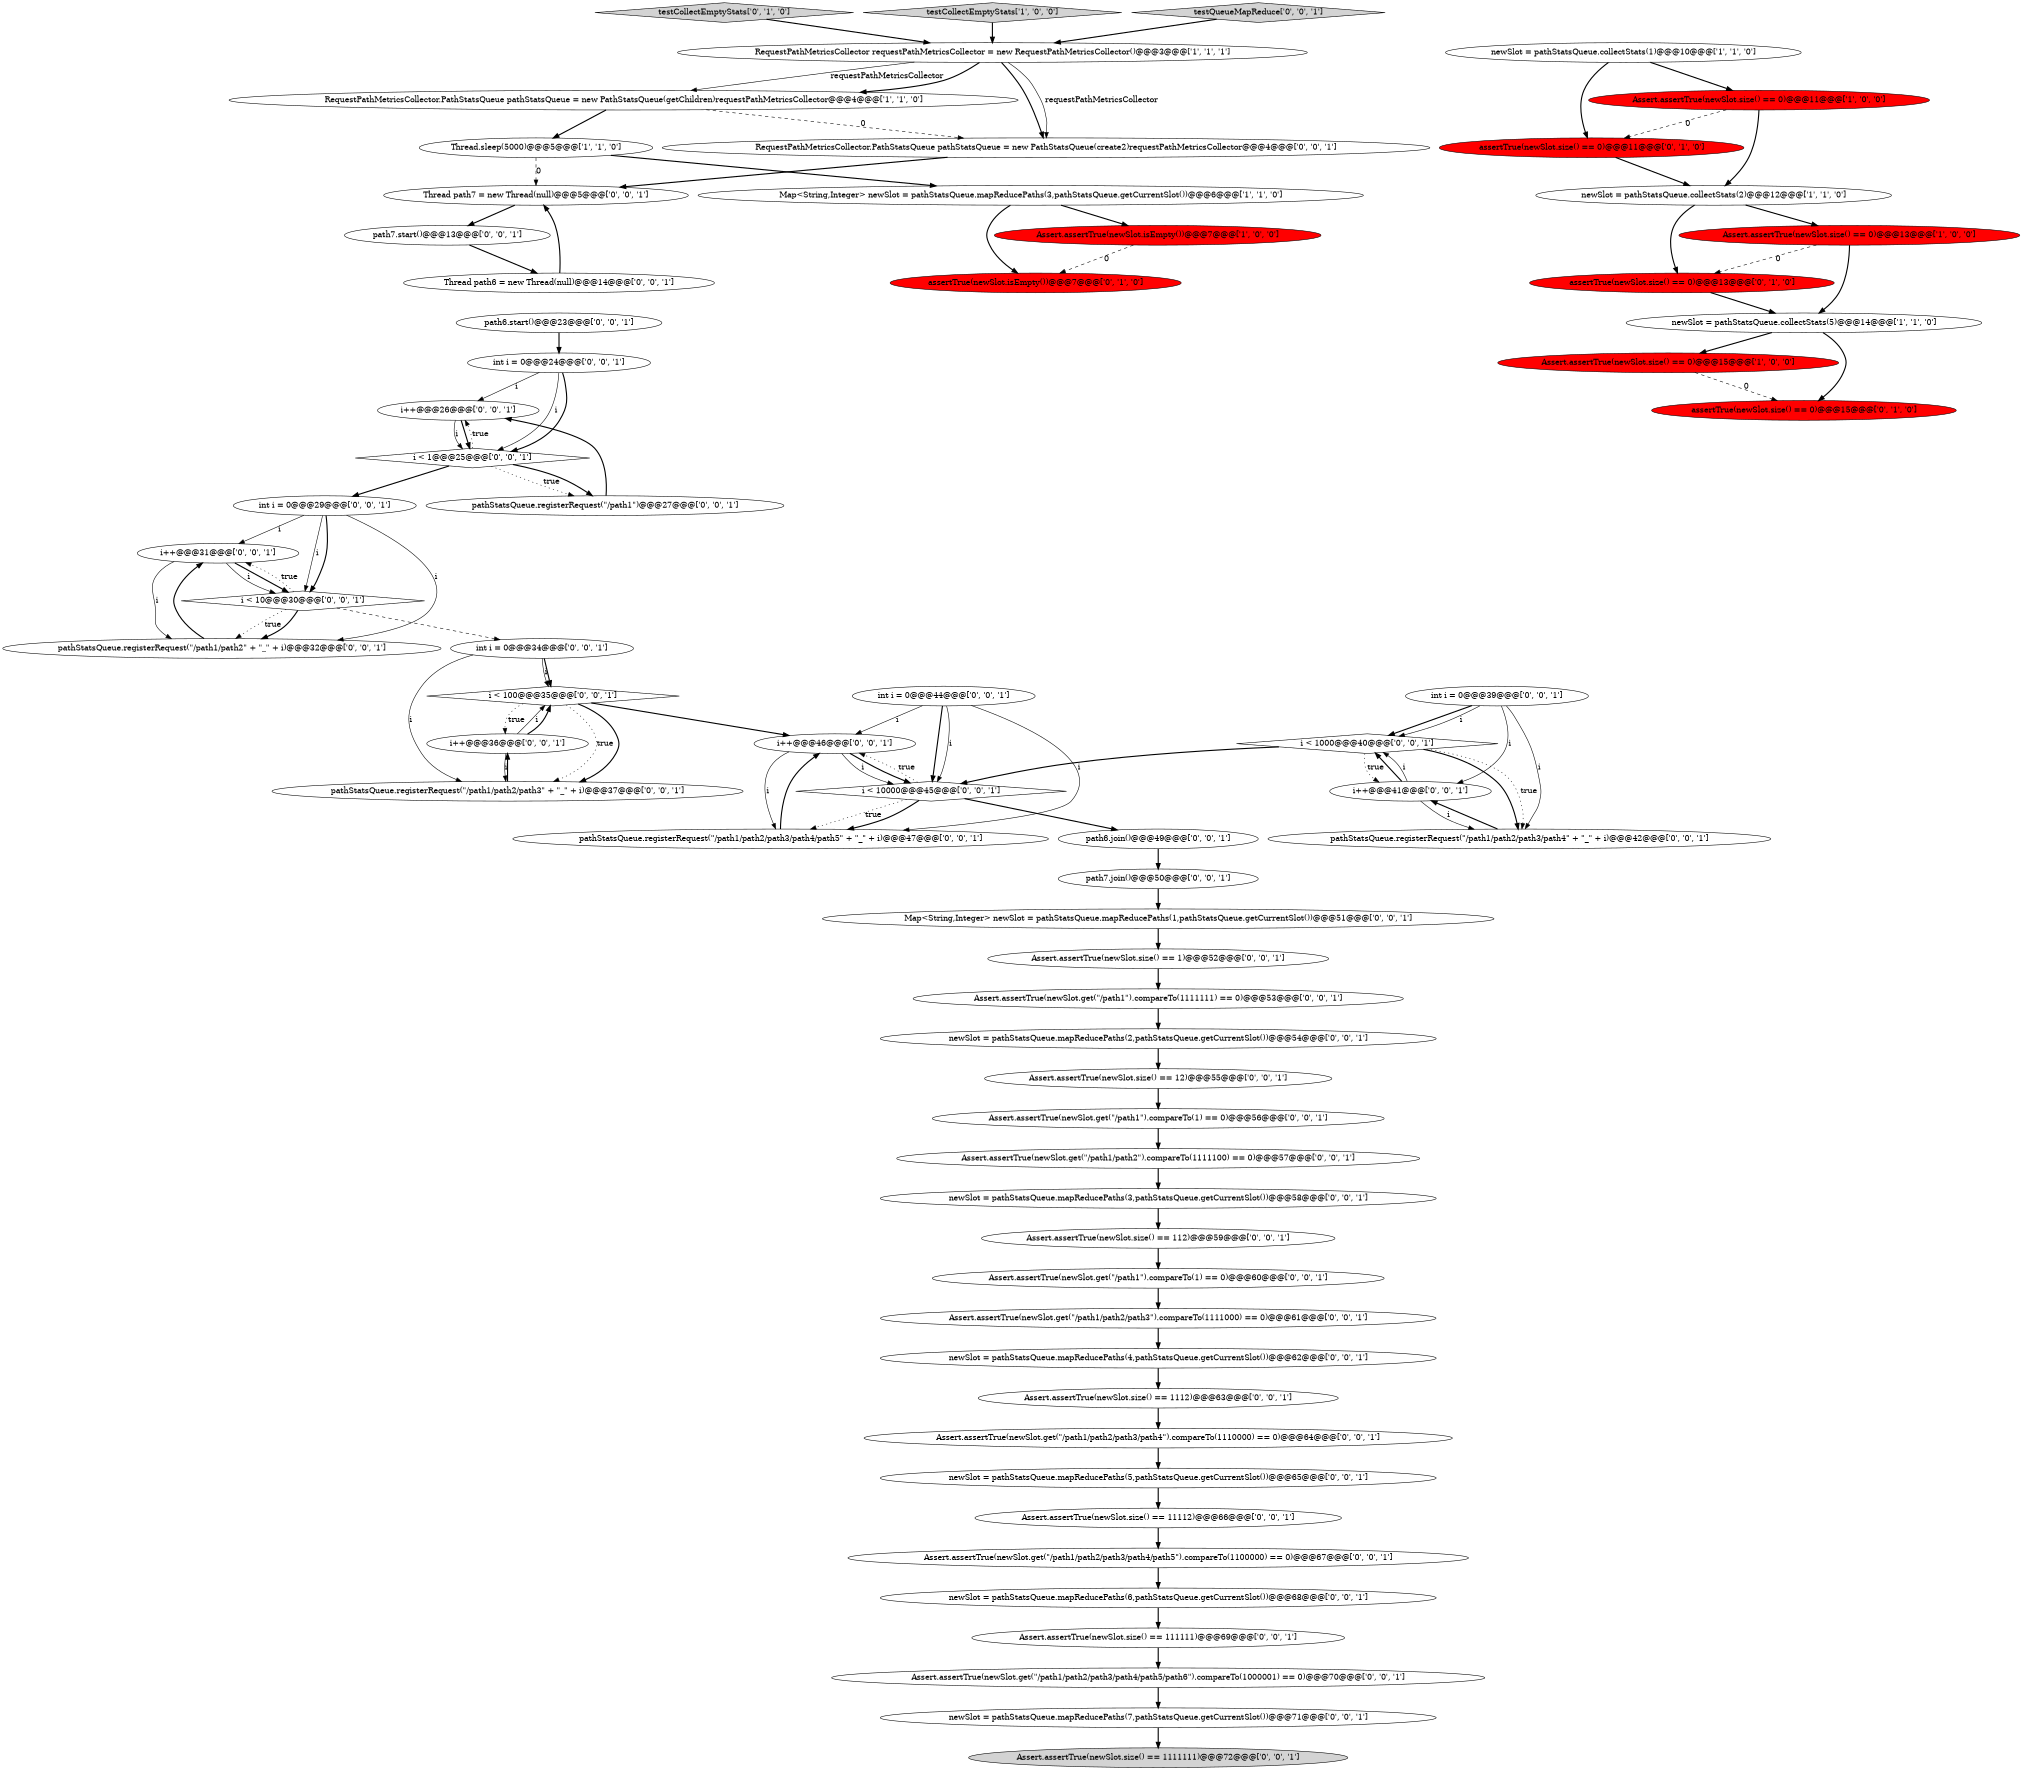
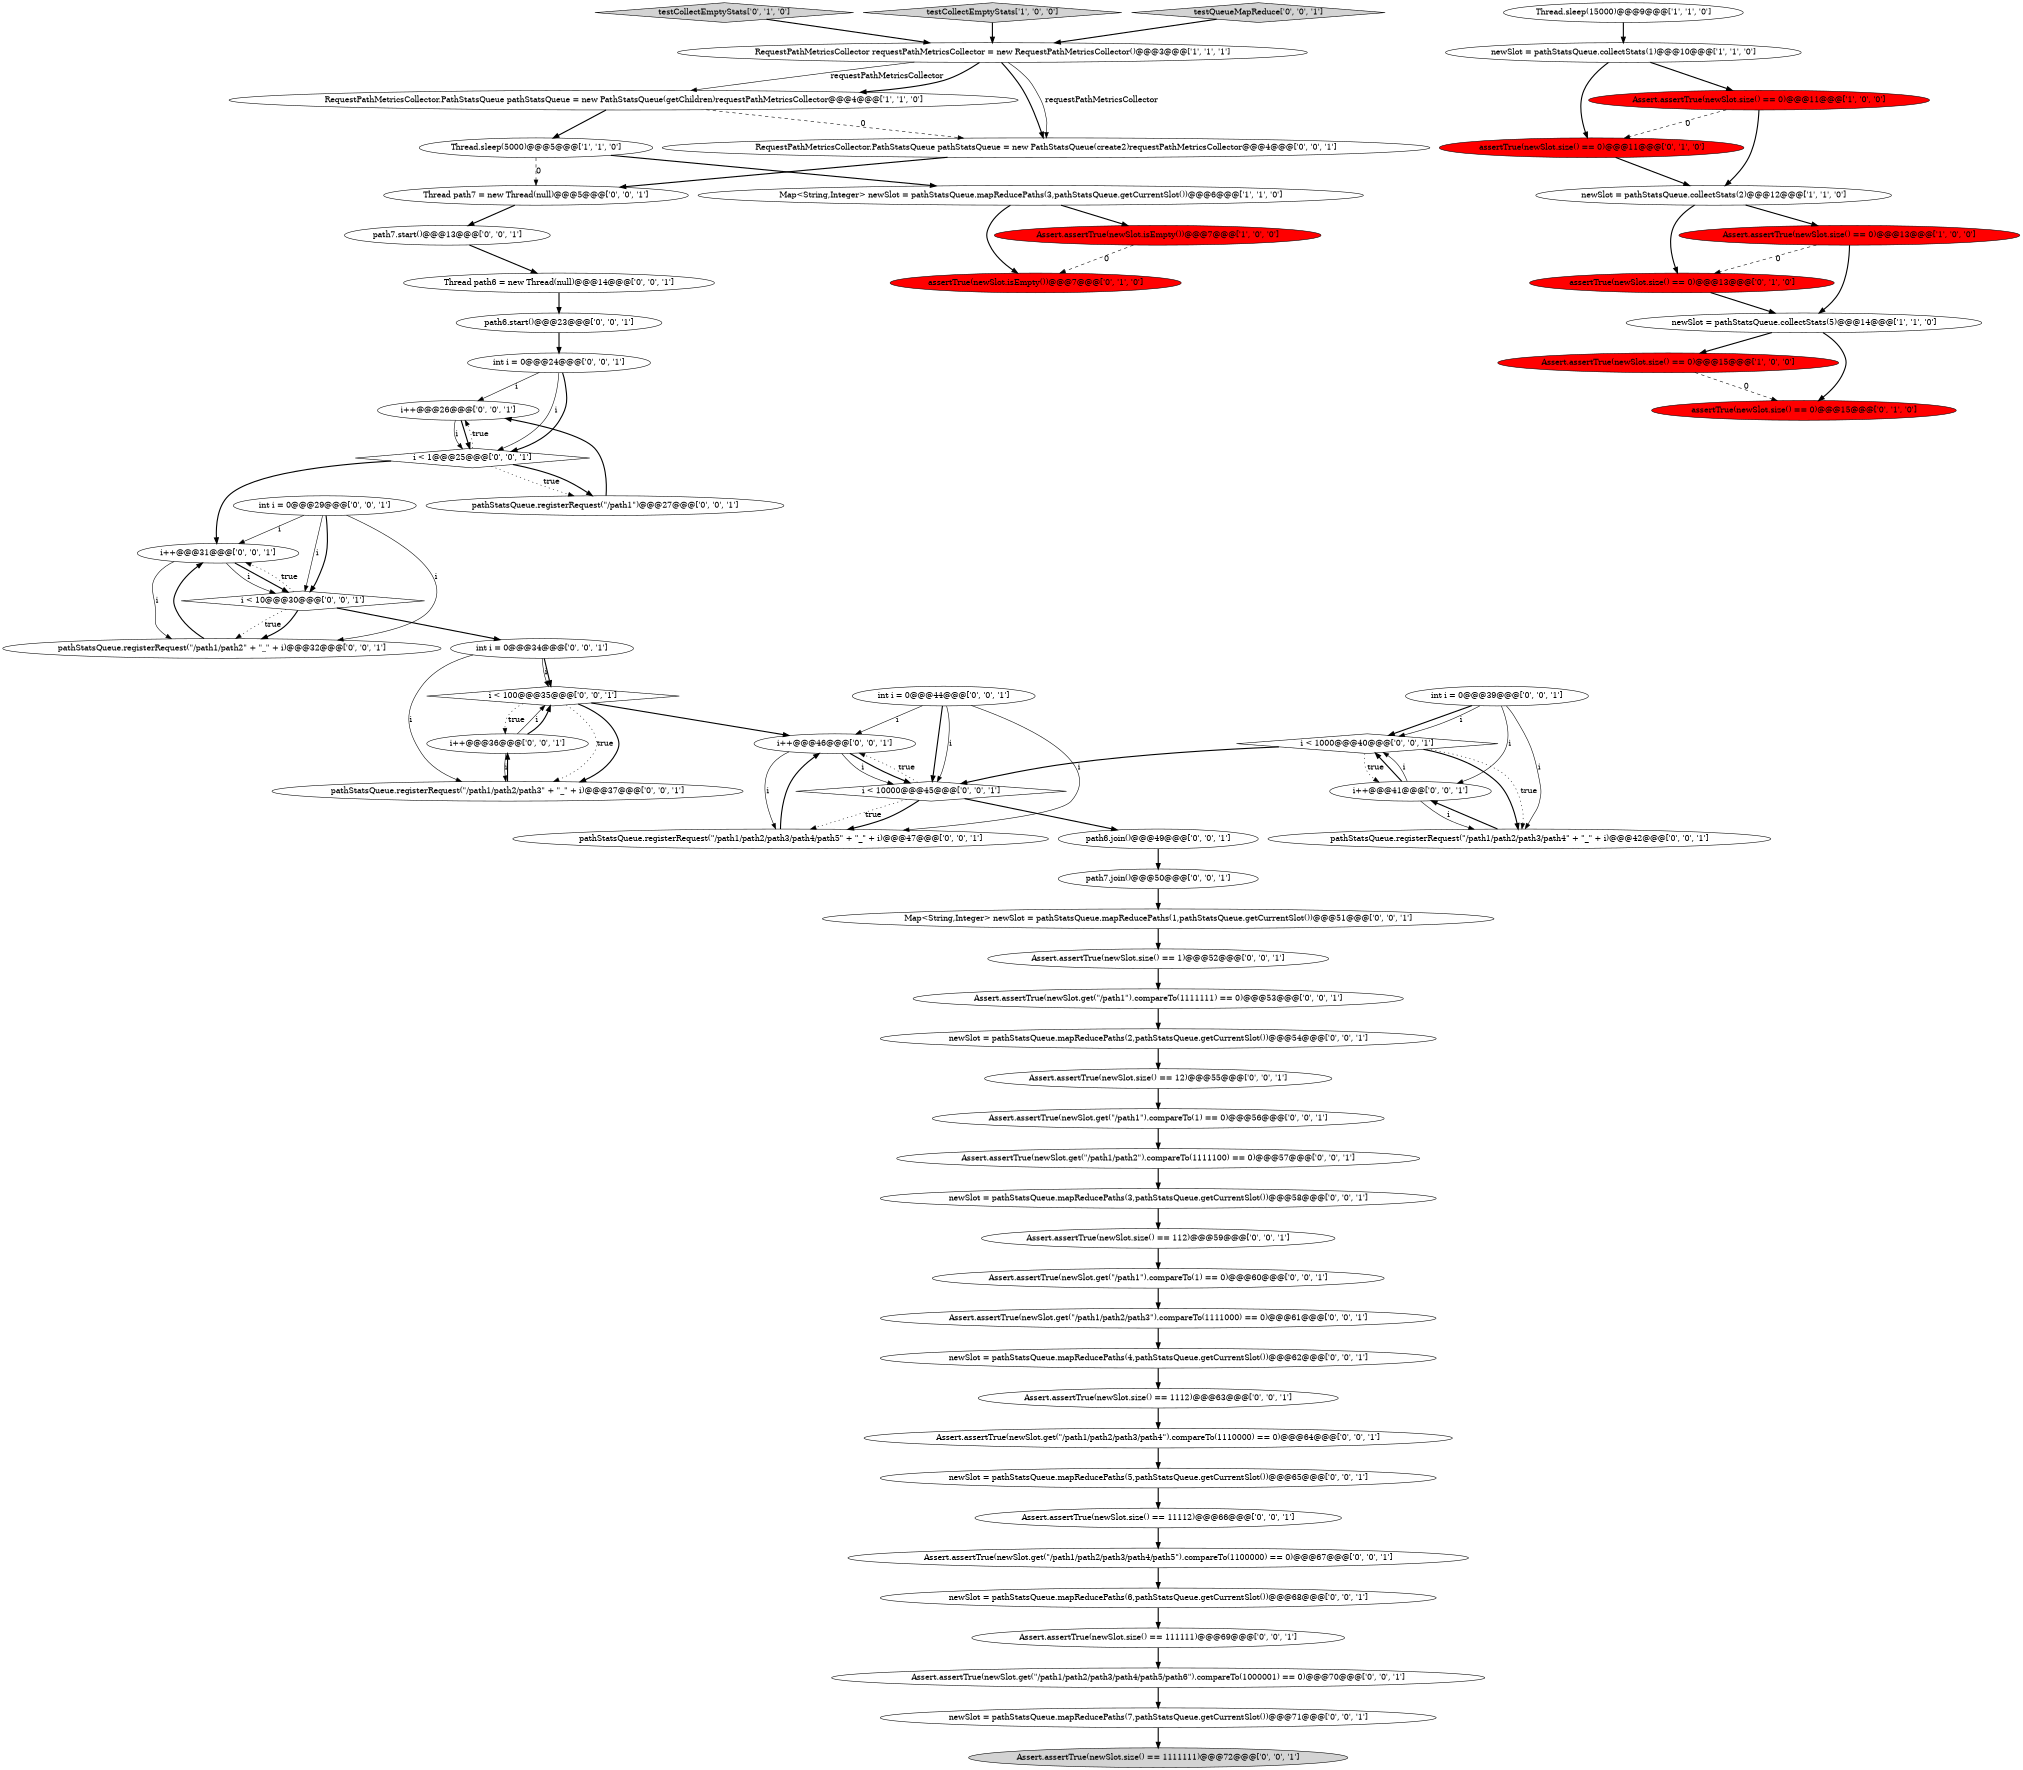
none -> (1623, 13)
(559, 240) -> (559, 300)
(404, 480) -> (285, 474)
(420, 624) -> (420, 624)
